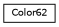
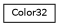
(29, 13) -> (29, 13)
